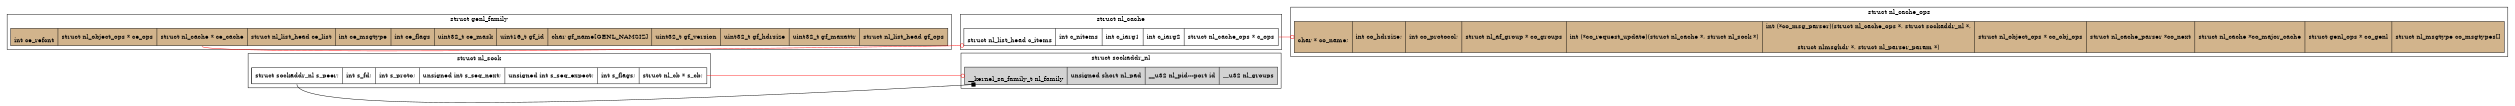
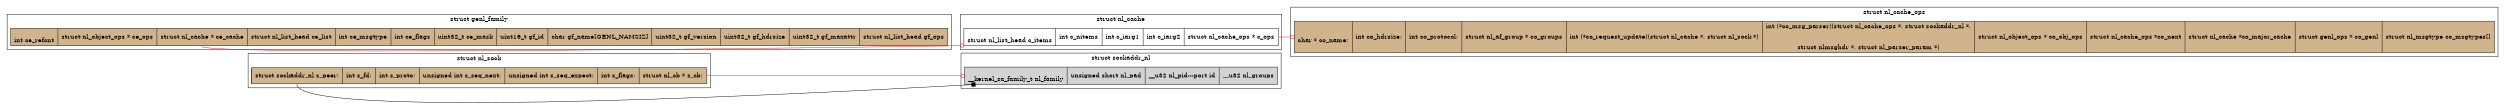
(2141, 37) -> (2136, 37)
(479, 76) -> (479, 76)
